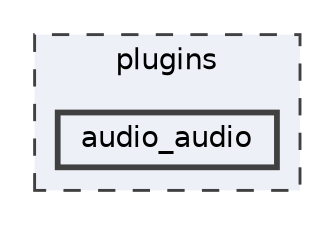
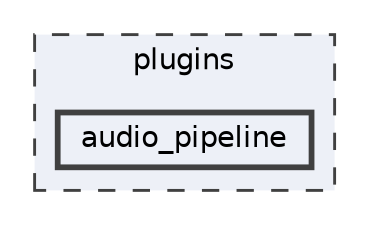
(167, 140) -> (185, 140)
